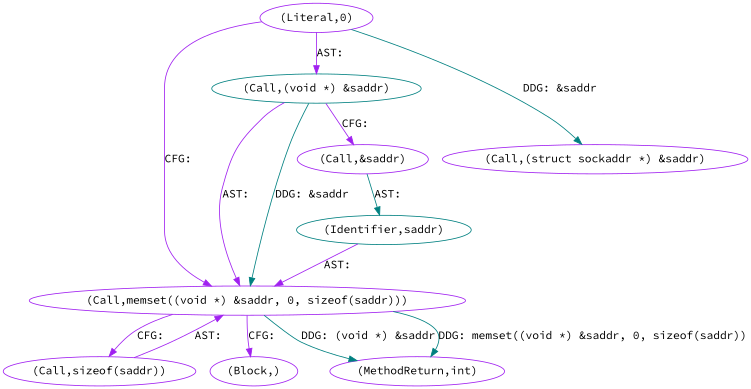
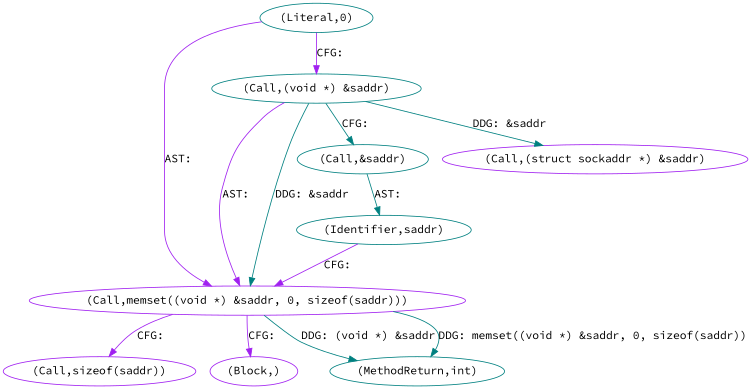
(316, 18) -> (316, 18)
(334, 53) -> (334, 53)
(468, 75) -> (450, 123)
(337, 121) -> (337, 121)
(182, 159) -> (182, 159)
(363, 159) -> (363, 159)
(341, 265) -> (341, 265)
(176, 340) -> none
(417, 371) -> (417, 371)
